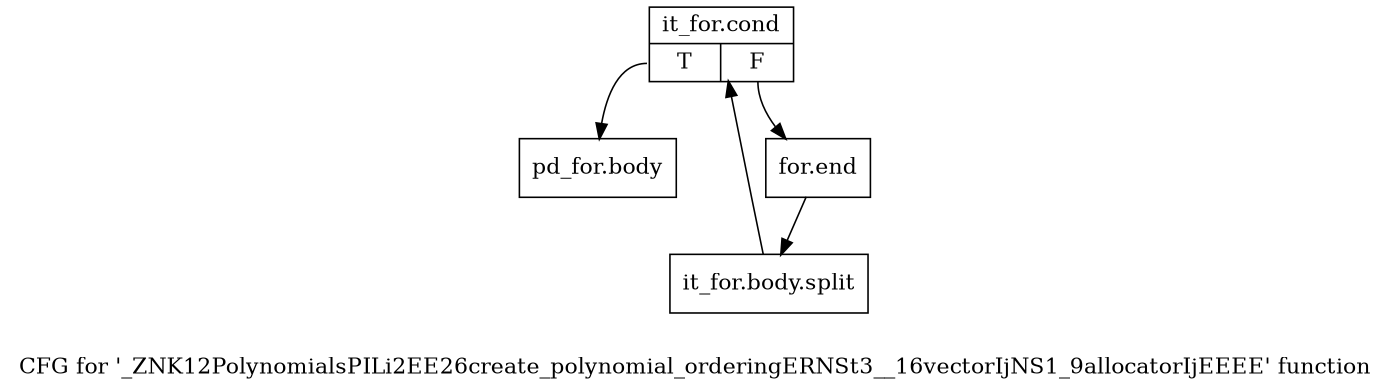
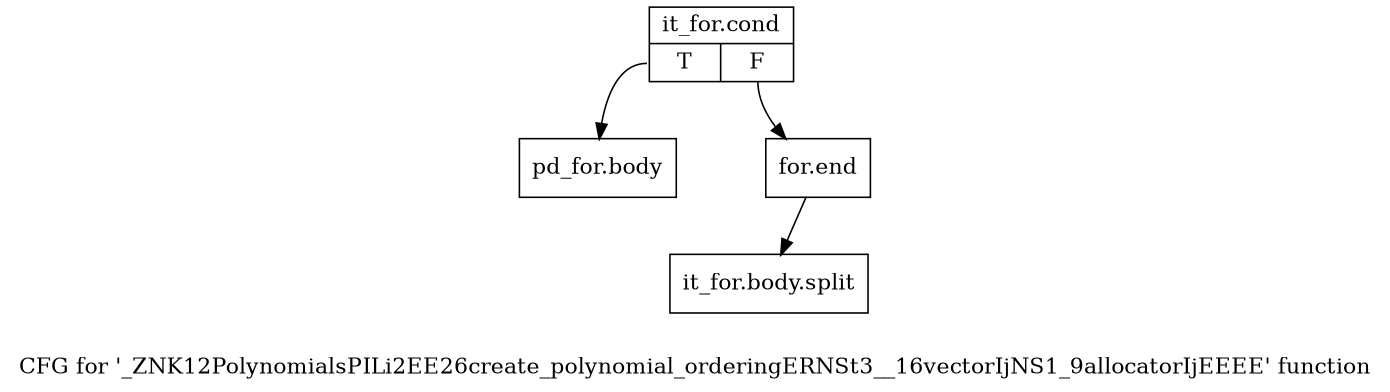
(747, 176) -> none
